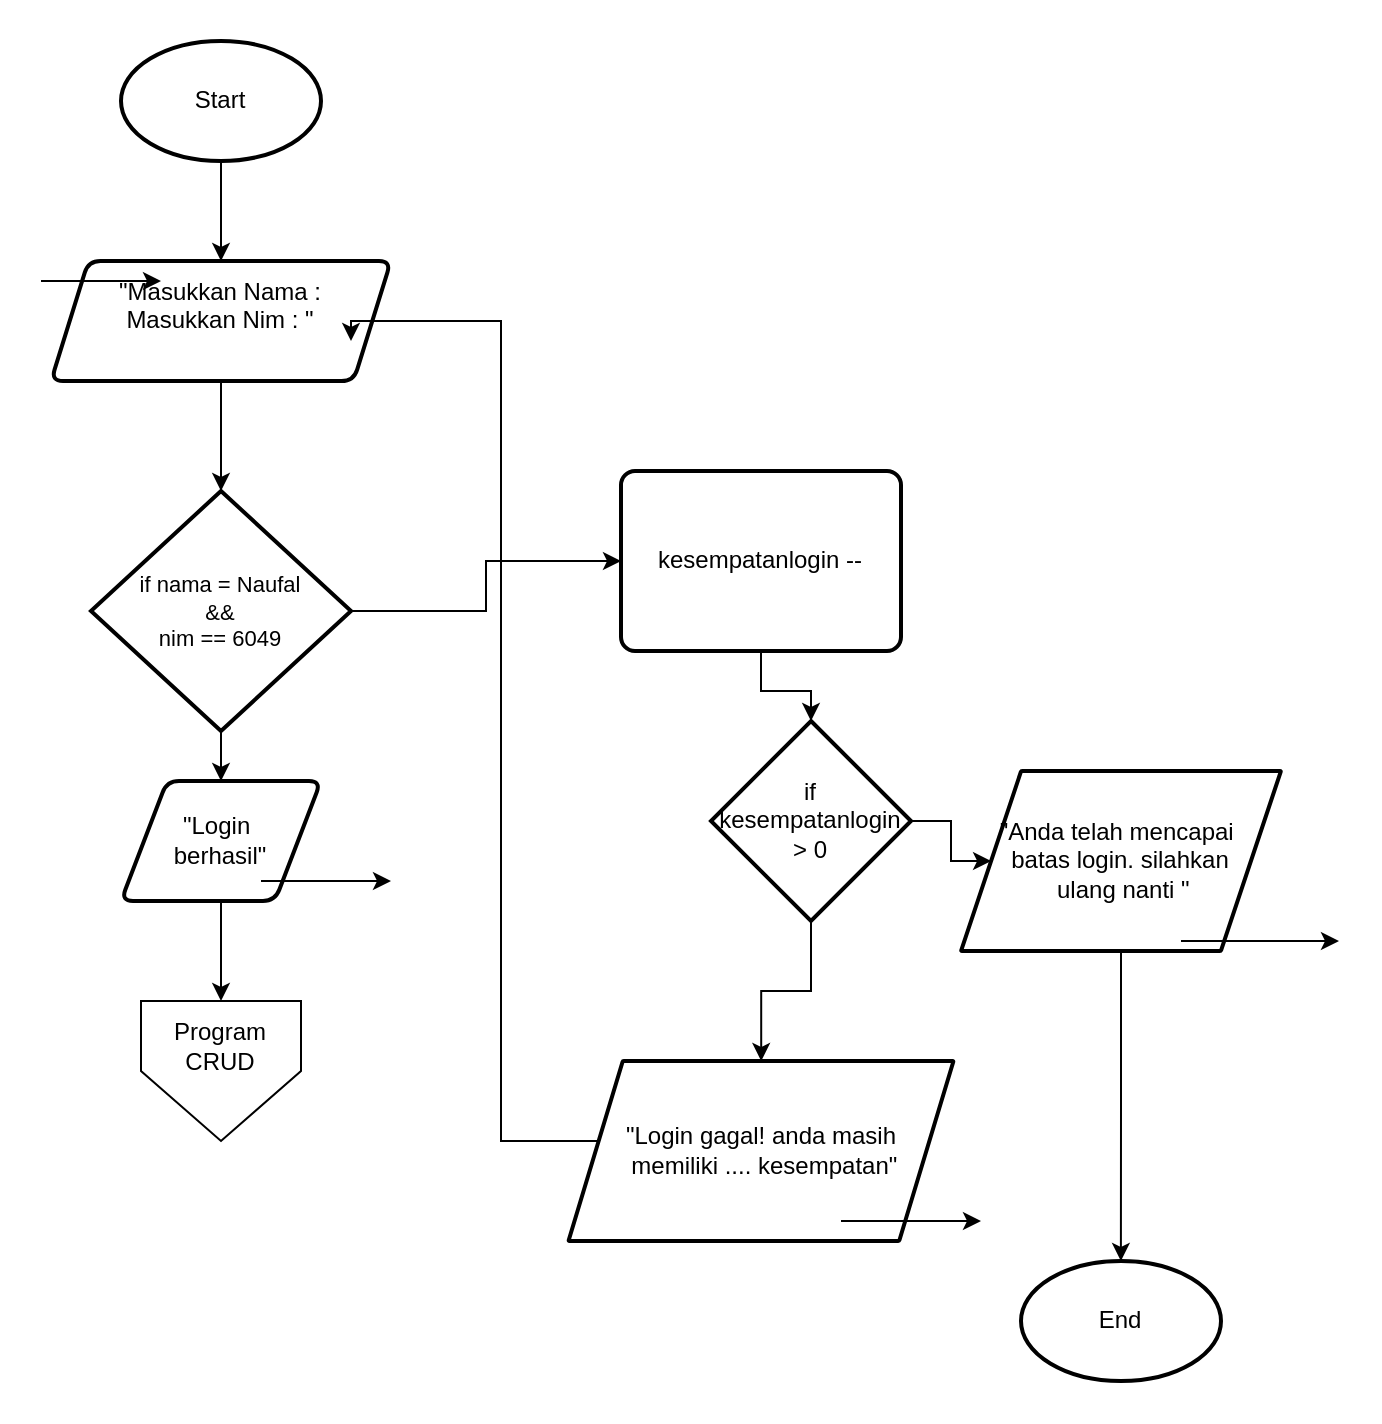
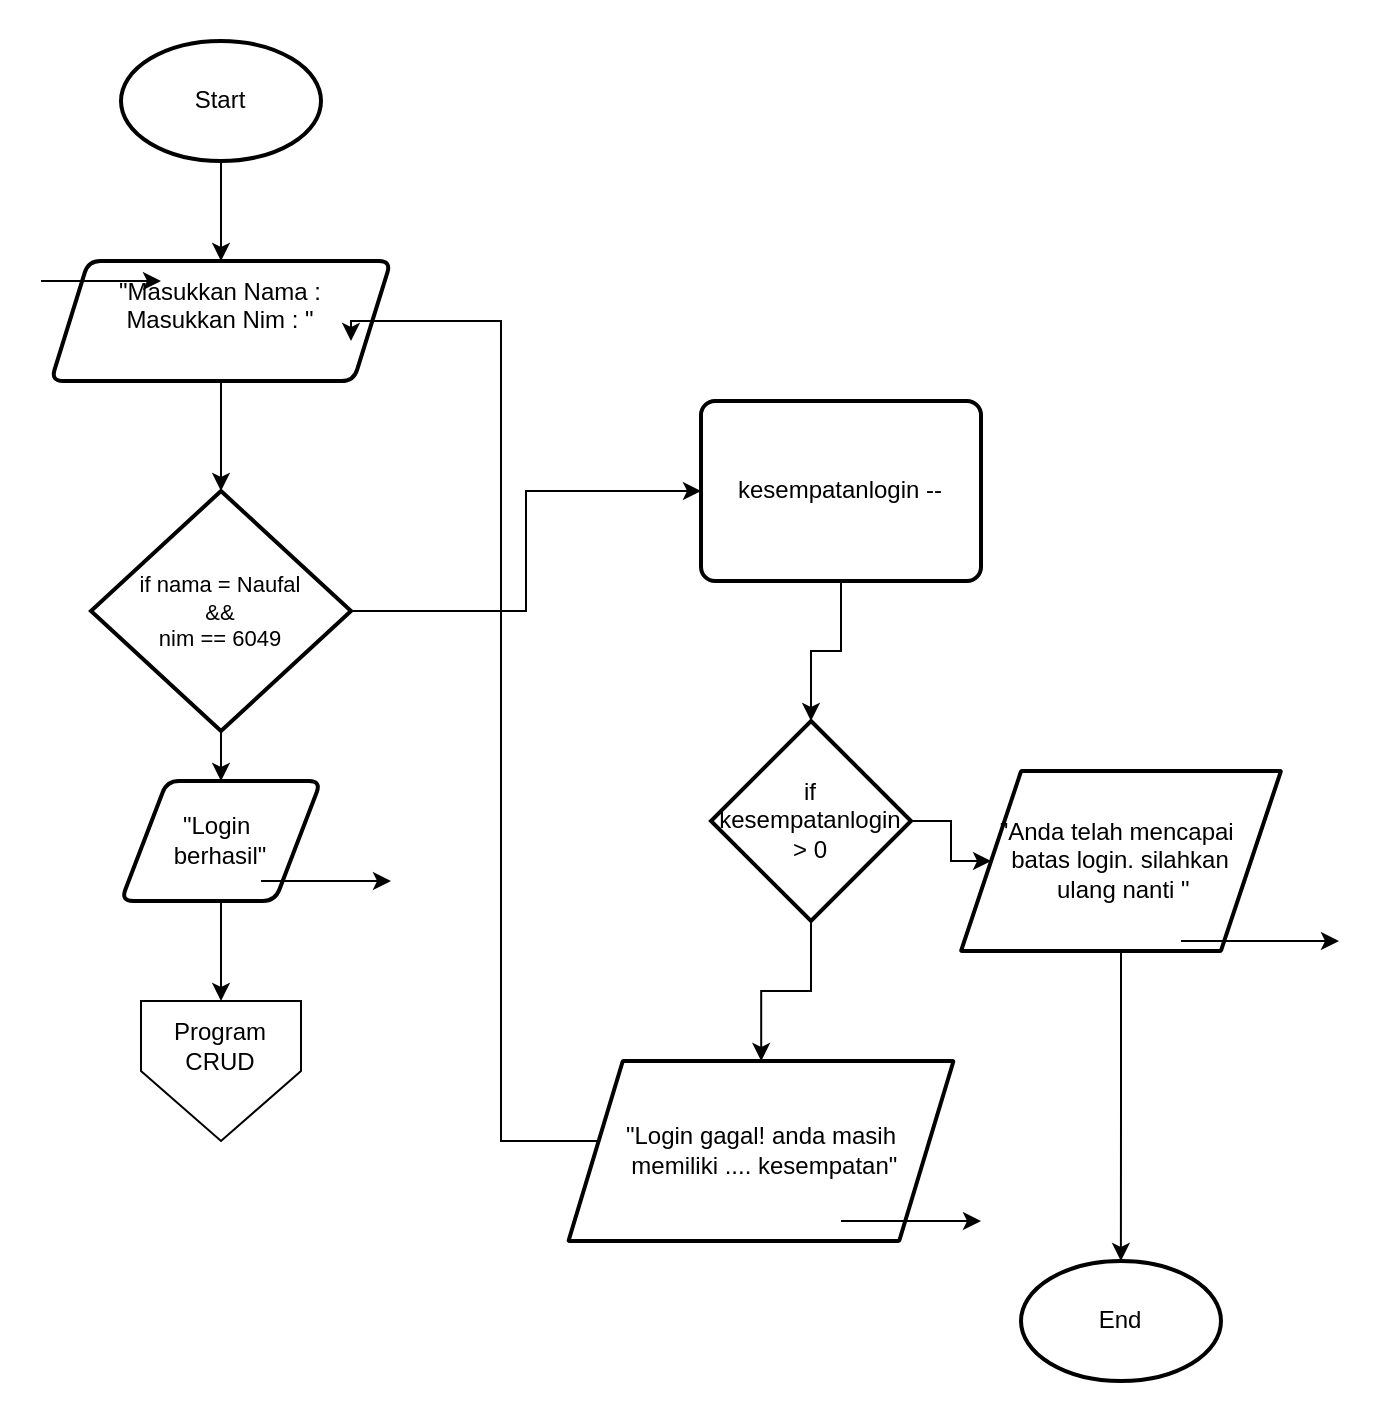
(761, 561) -> (841, 491)
